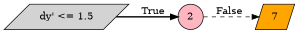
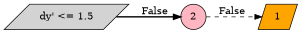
(153, 12) -> (155, 12)
(275, 17) -> (278, 17)
